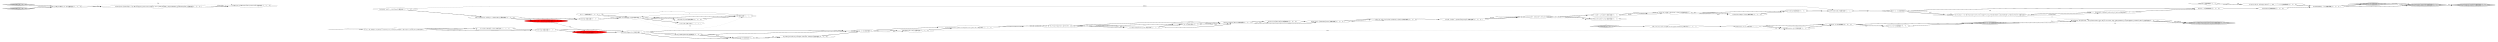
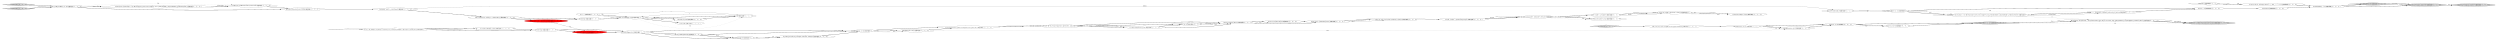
none -> (303, 9)
(1797, 11) -> none
